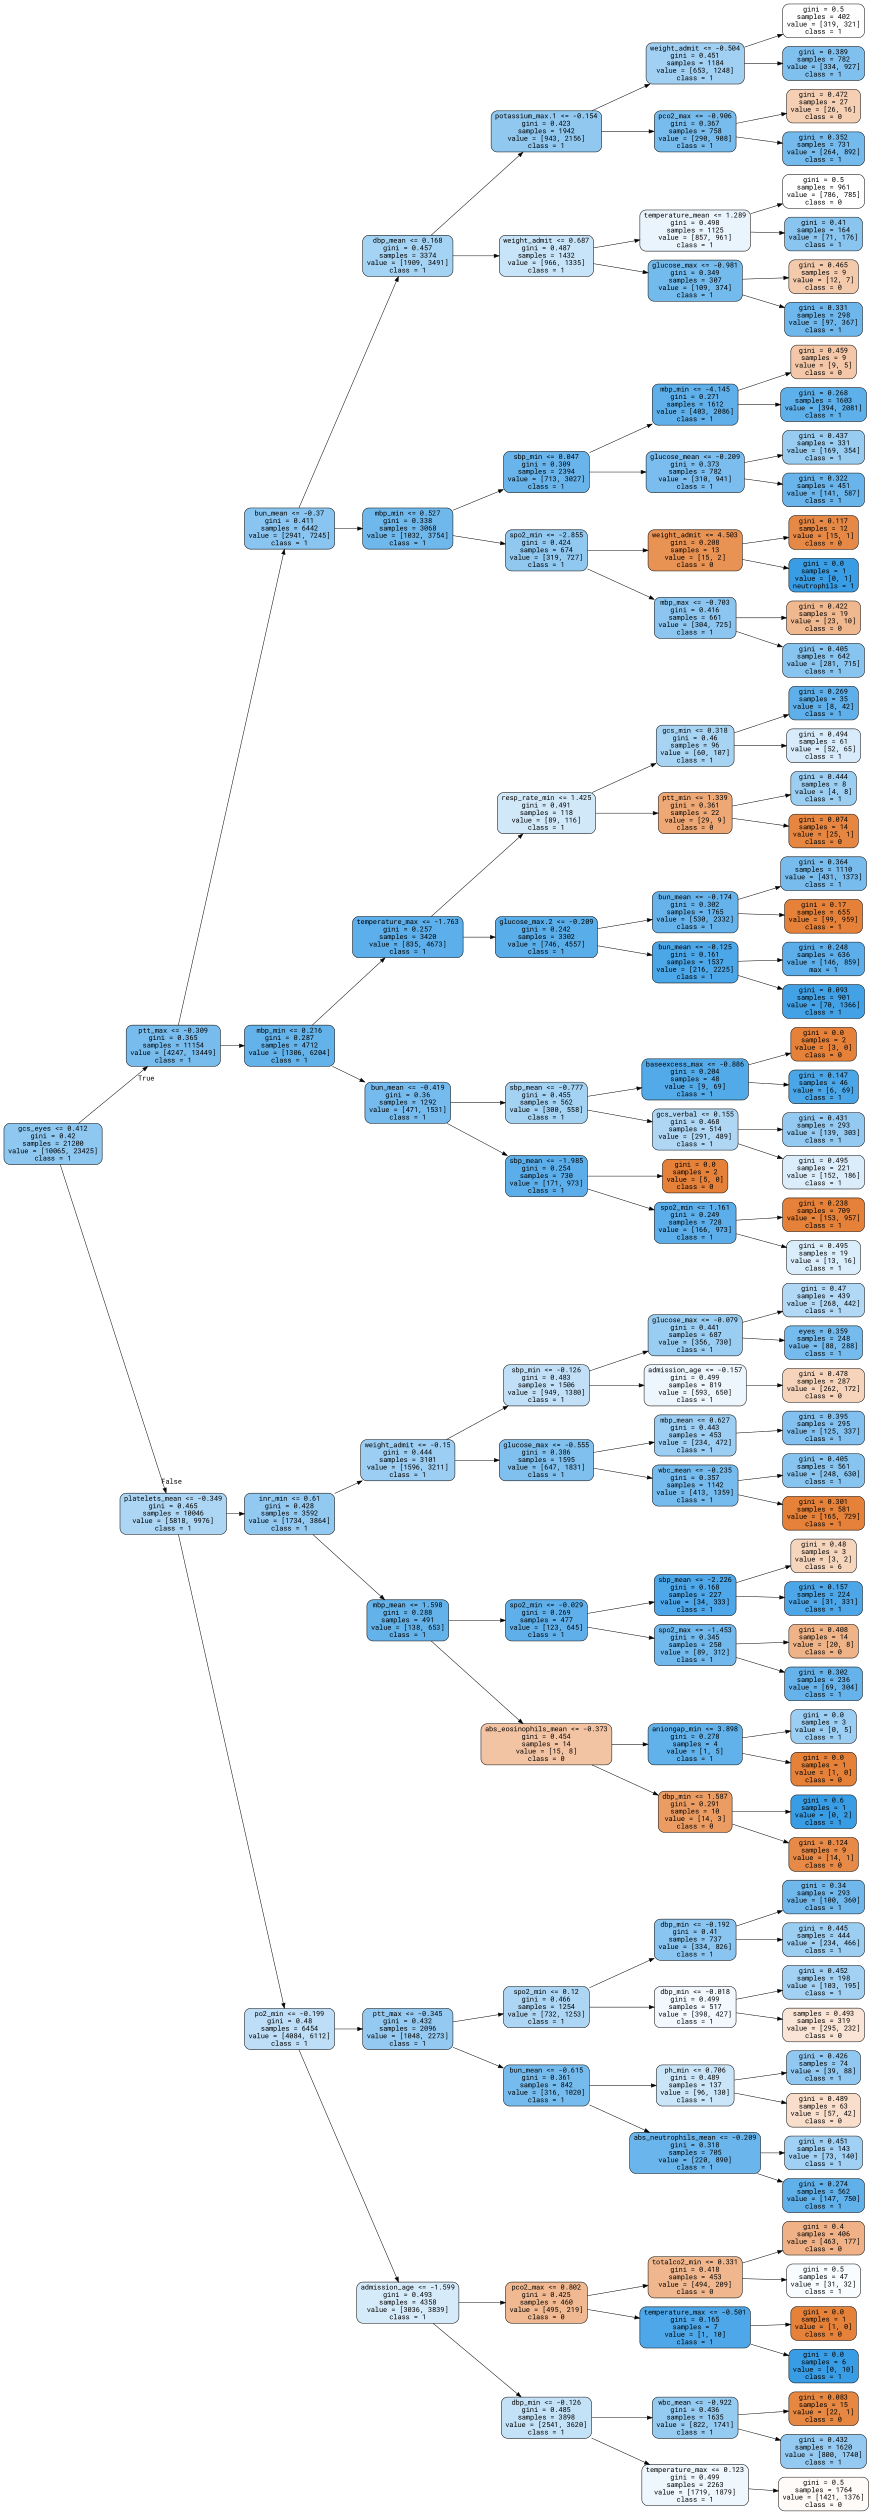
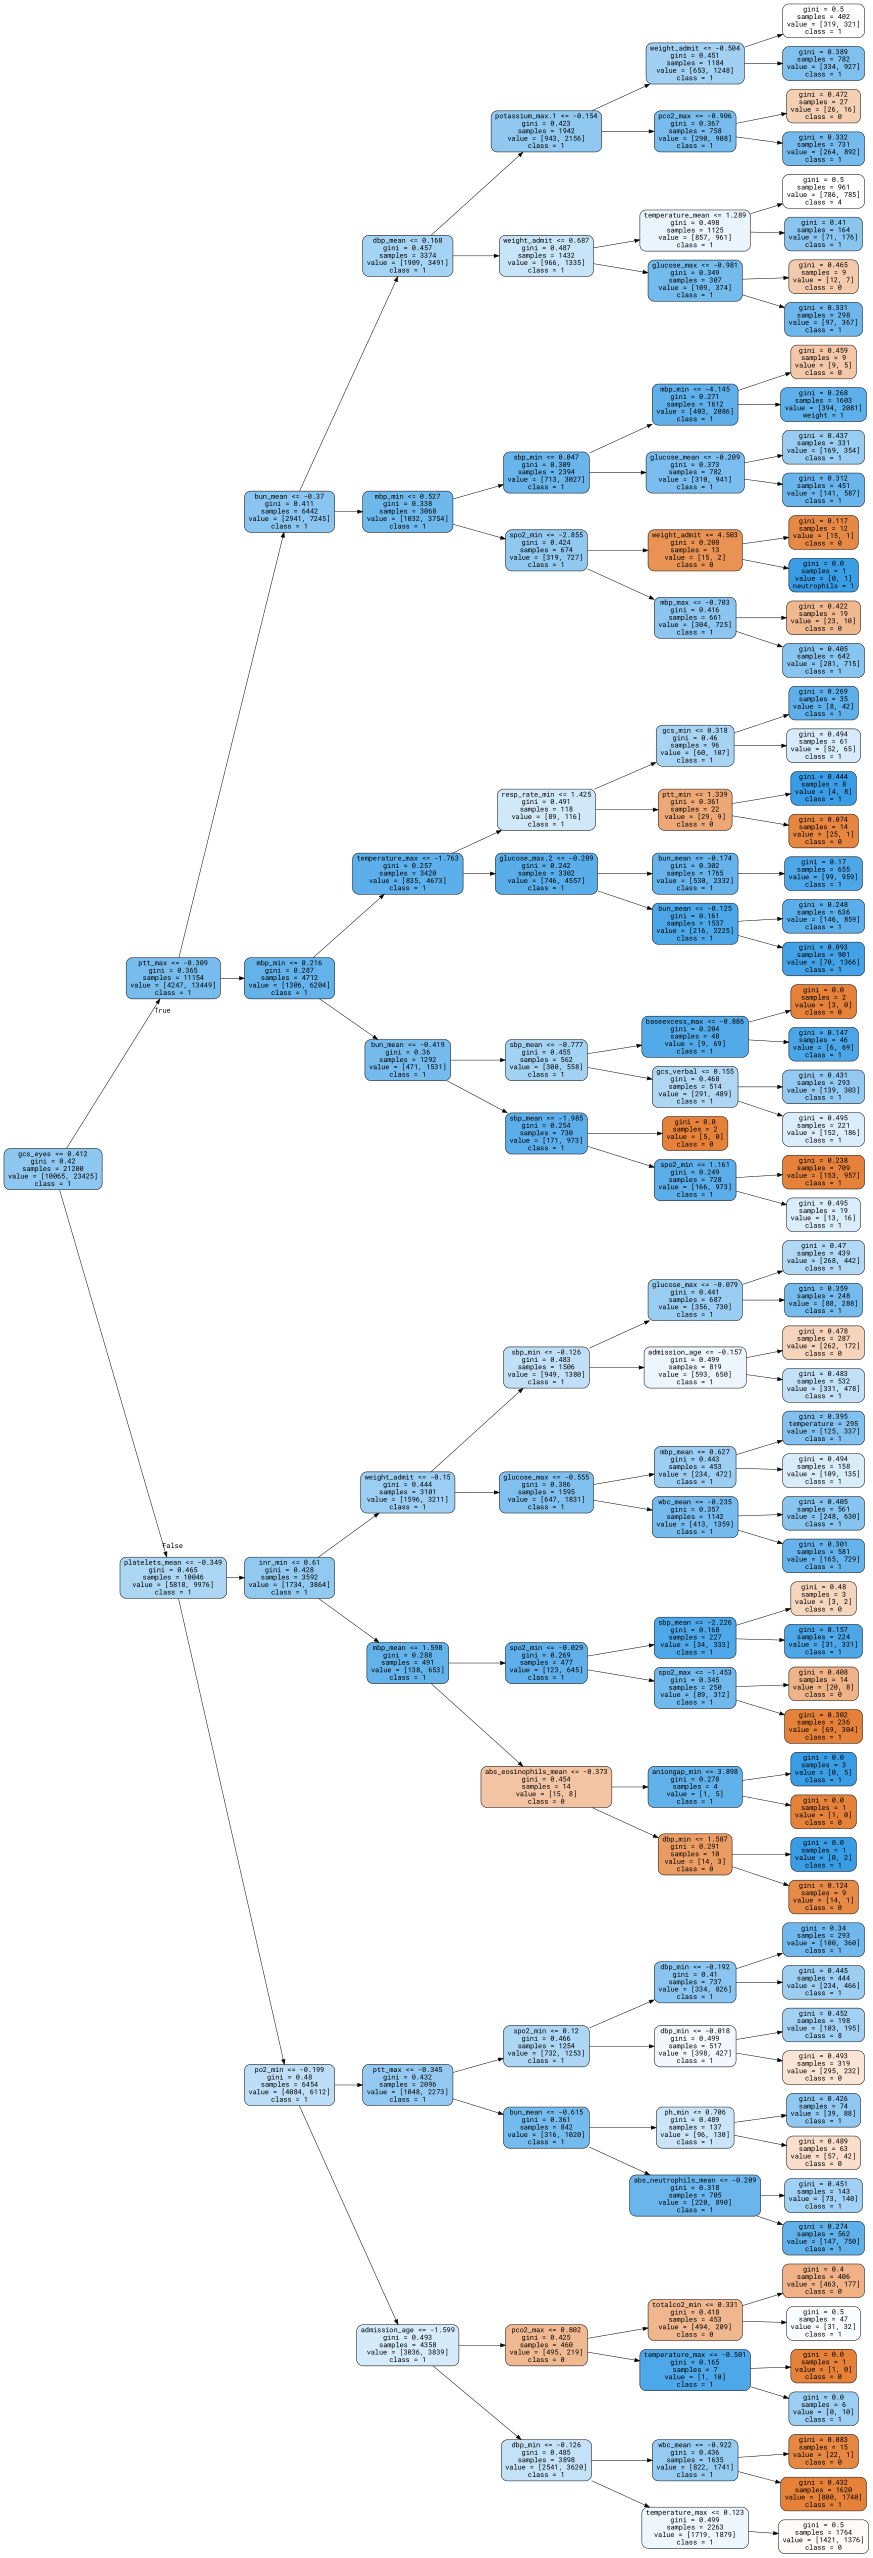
(824, 149) -> (824, 149)
(824, 191) -> (824, 191)
(824, 405) -> (824, 405)
(824, 490) -> (824, 490)
(824, 788) -> (824, 788)
(824, 874) -> none
(824, 916) -> (824, 874)
(824, 959) -> (824, 916)
(824, 1343) -> (824, 1300)
none -> (824, 1385)
(824, 1428) -> (824, 1428)
none -> (824, 1471)
(824, 1513) -> (824, 1556)
(824, 1556) -> (824, 1599)
(824, 1684) -> (824, 1726)
(824, 1726) -> (824, 1769)
(824, 1812) -> (824, 1854)
(824, 1982) -> (824, 2025)
(824, 2025) -> (824, 2068)
(824, 2366) -> (824, 2409)
(824, 2451) -> (824, 2494)
